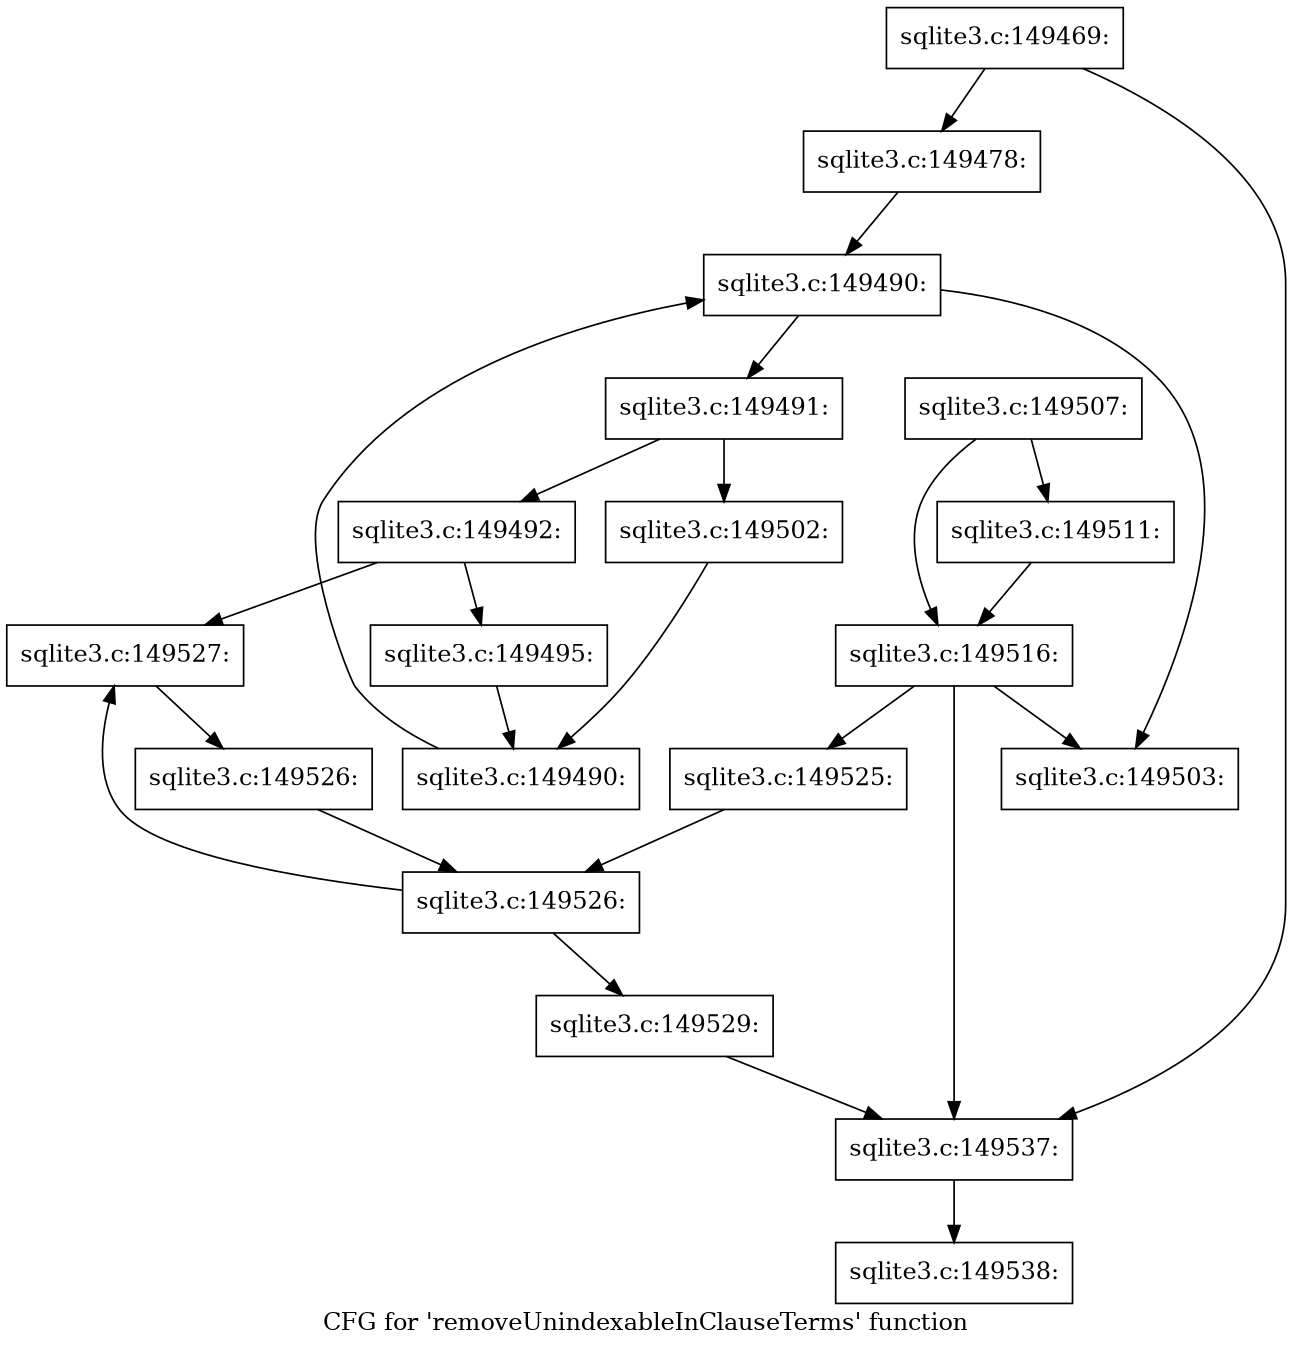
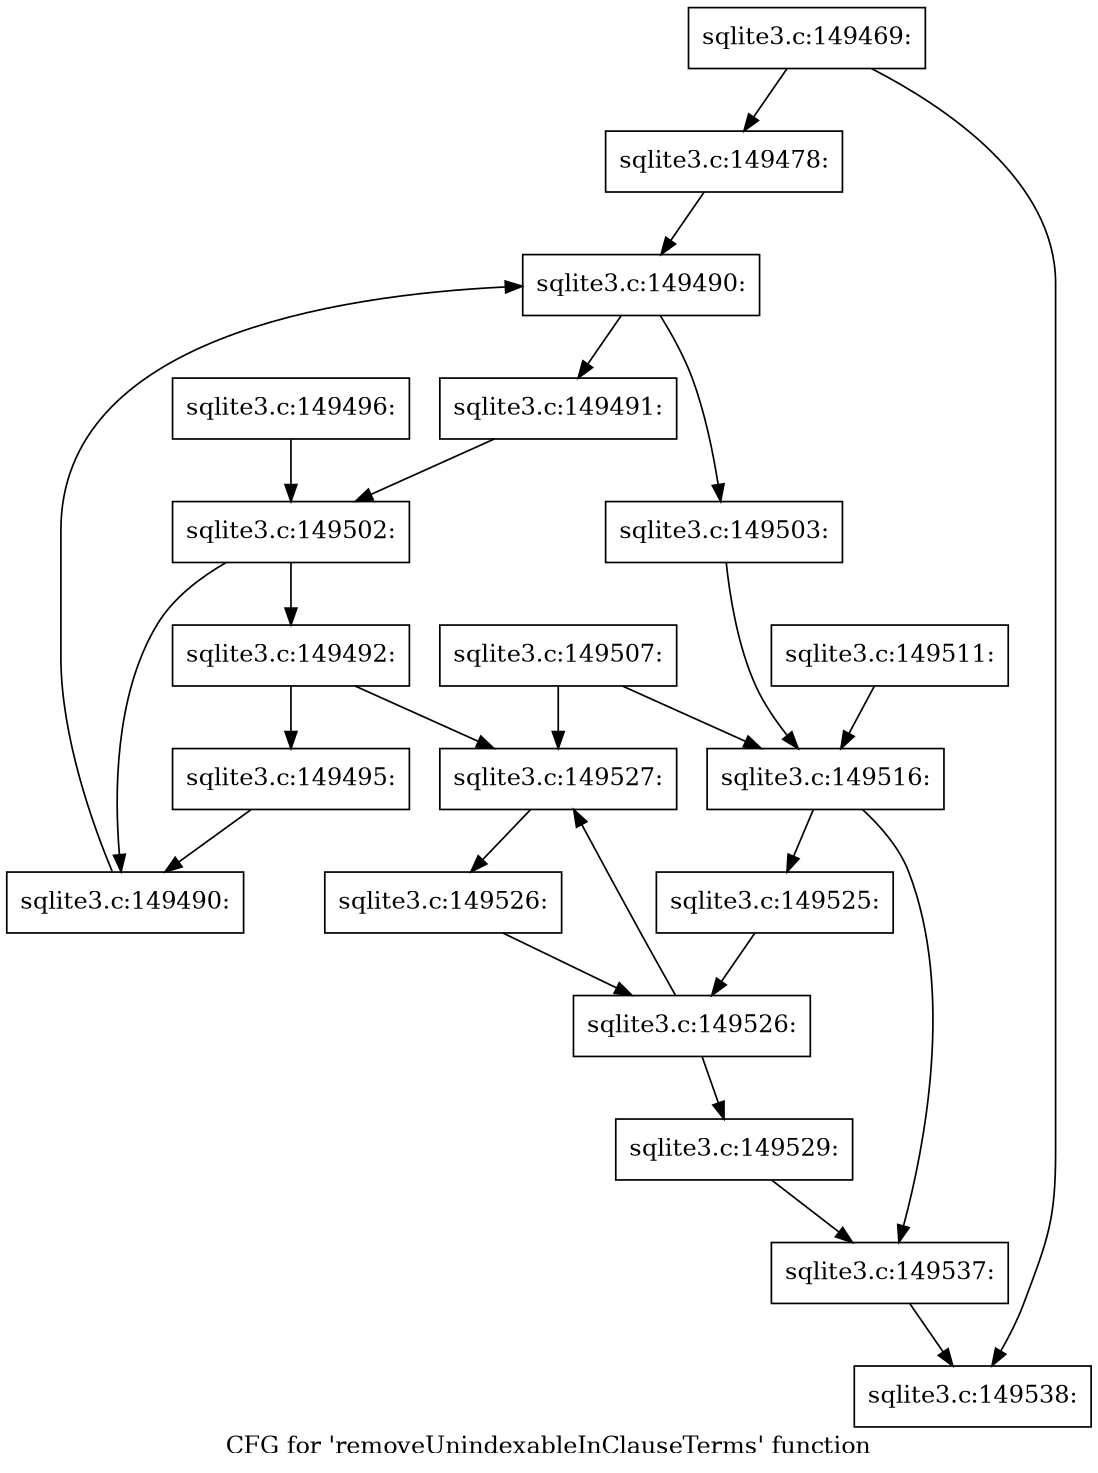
none -> (291, 409)
(1037, 462) -> (558, 709)
(598, 467) -> (291, 585)
(1286, 595) -> (1056, 674)
(1030, 712) -> (744, 654)
